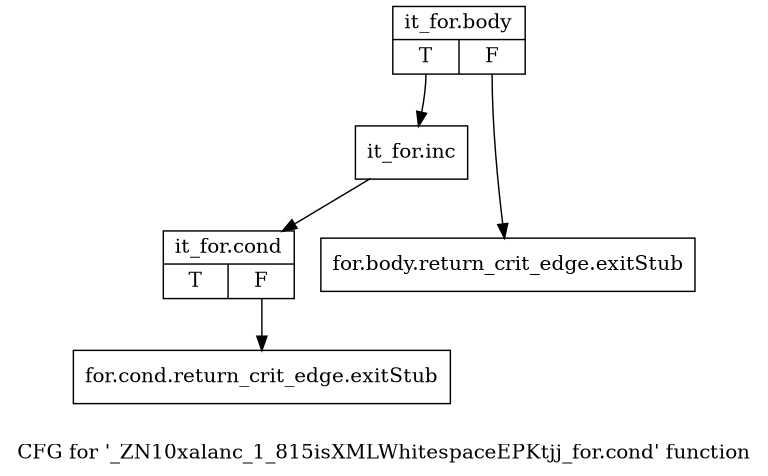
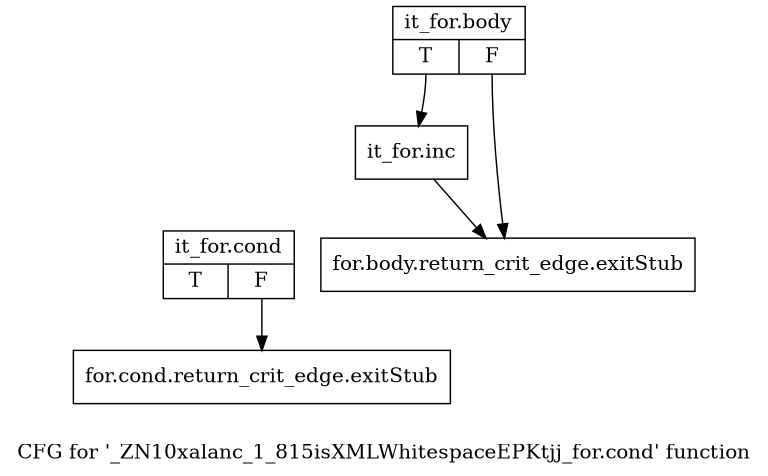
(333, 201) -> (455, 203)
